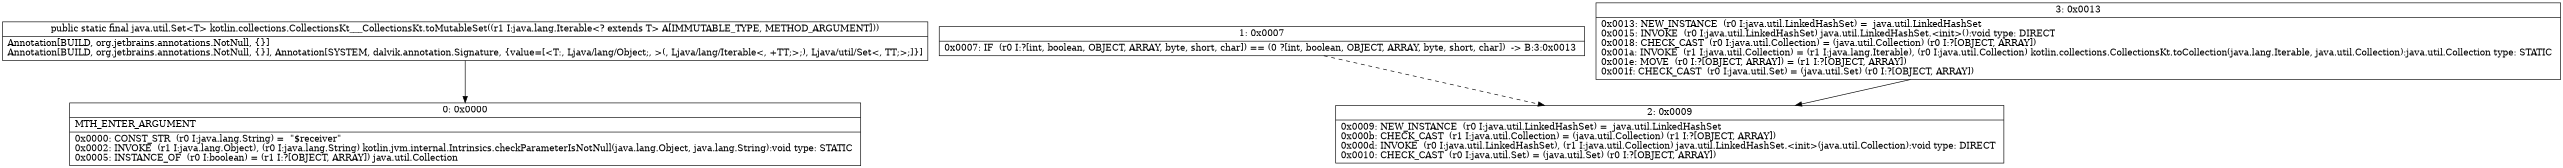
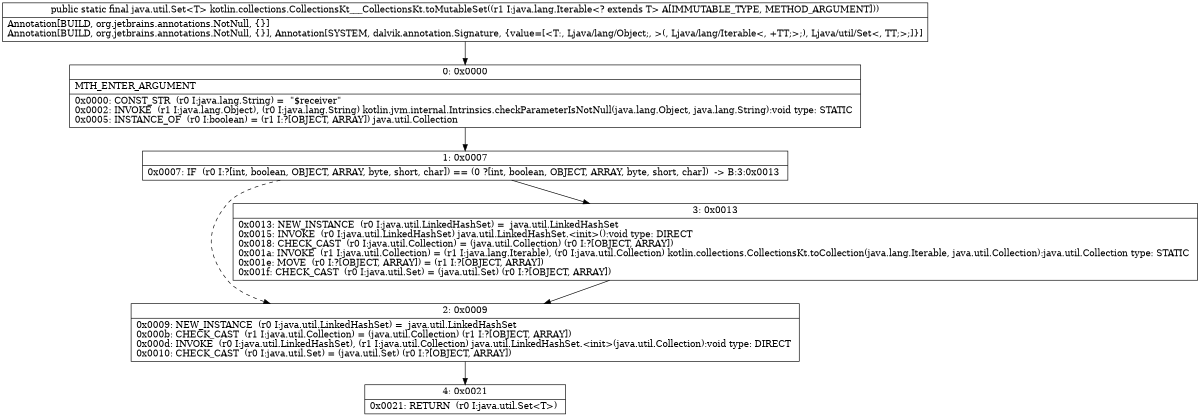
none -> (465, 136)
none -> (548, 191)
none -> (465, 399)
